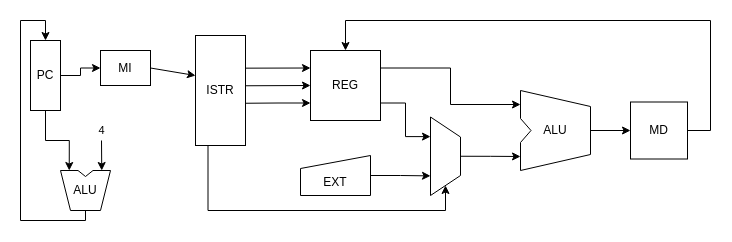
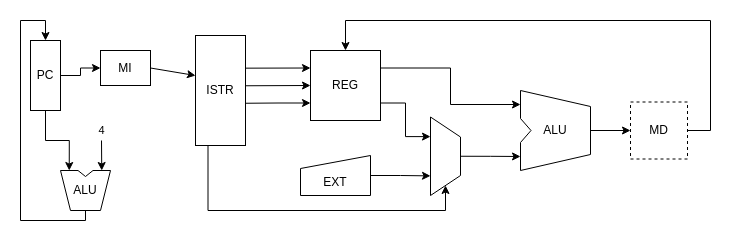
(659, 131) -> (659, 131)
